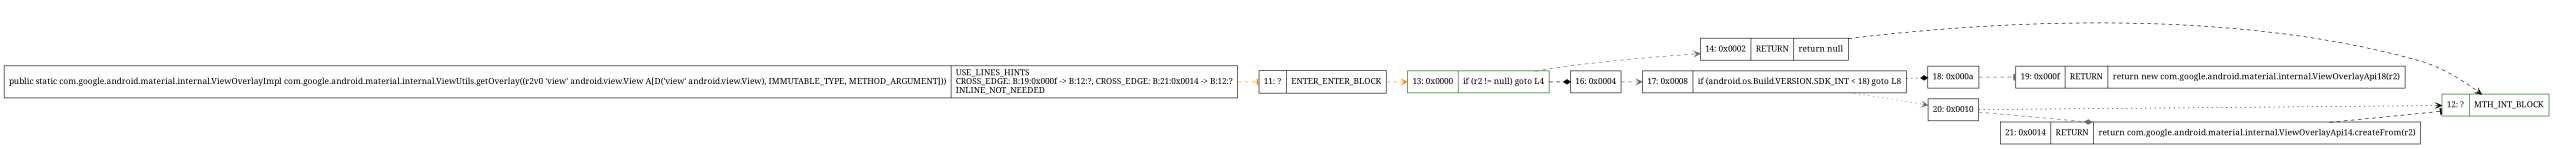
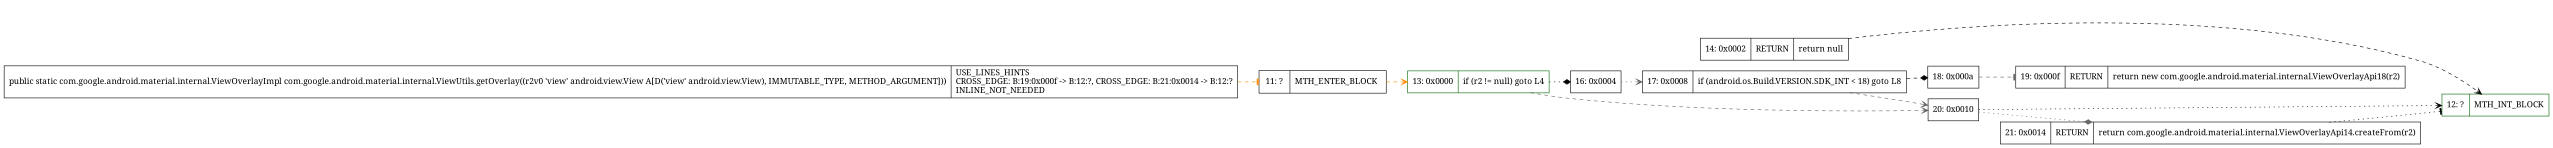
(1615, 61) -> (1726, 109)
(1913, 78) -> (1913, 78)
(1336, 82) -> (1336, 82)
(1556, 82) -> (1556, 82)
(1629, 82) -> (1629, 82)
(1886, 98) -> (1886, 98)
(2032, 117) -> (2032, 117)
(2384, 117) -> (2384, 117)
